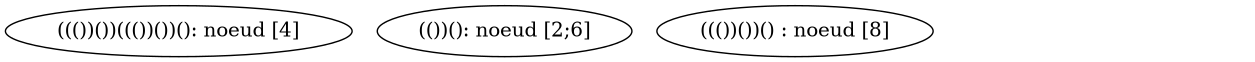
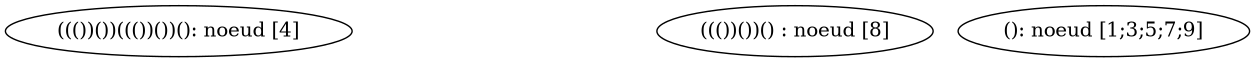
(505, 31) -> none
none -> (1104, 31)
